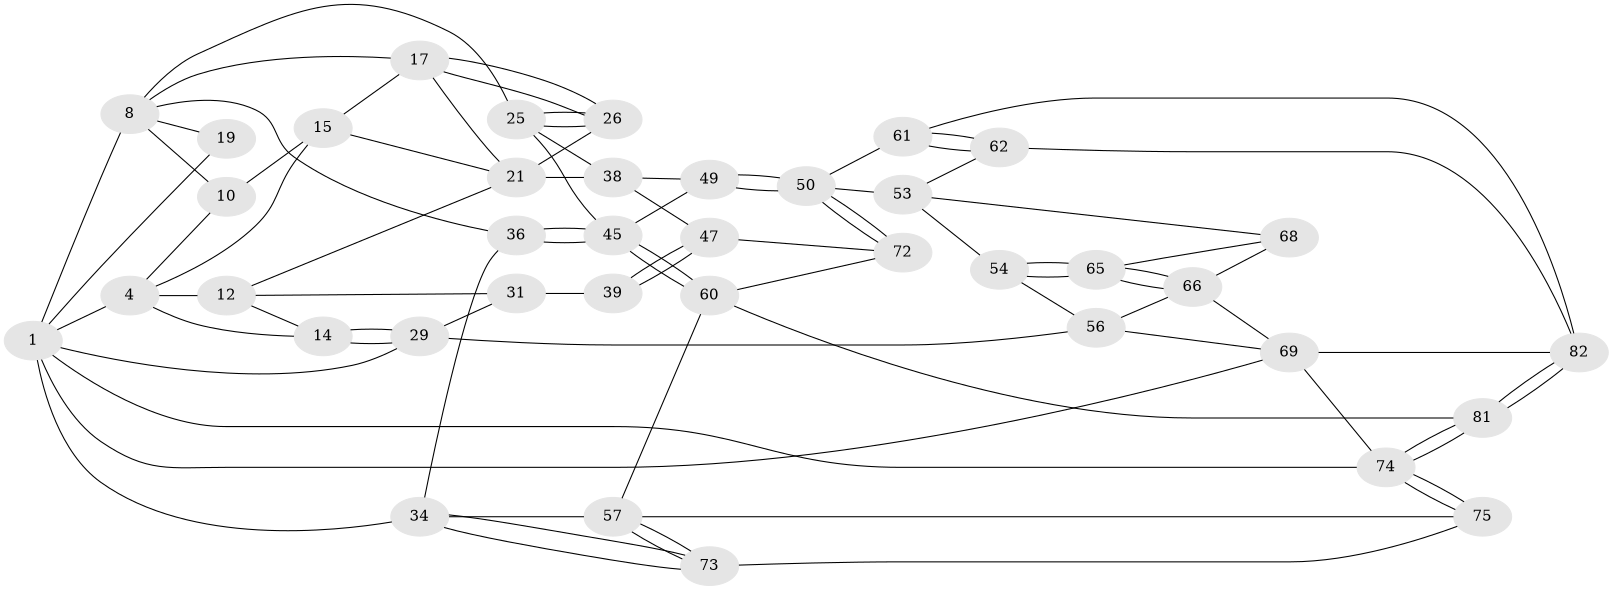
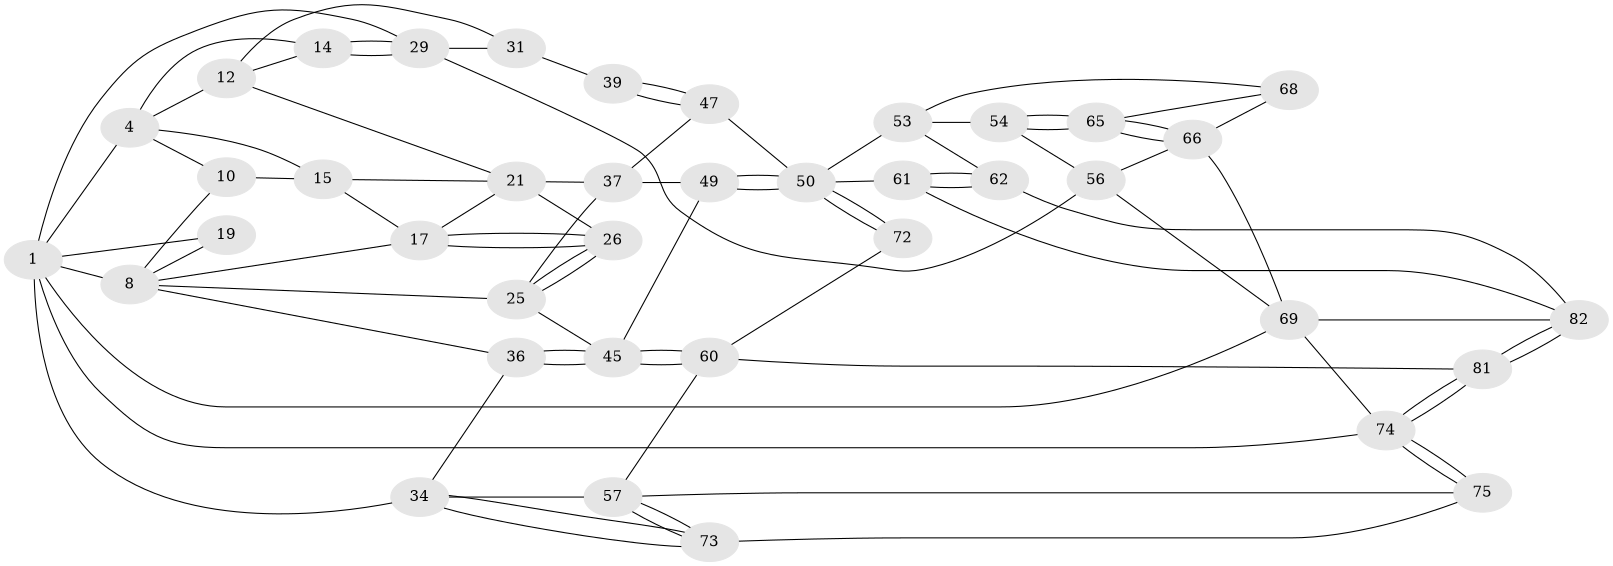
(613, 177) -> (613, 183)
(806, 245) -> (758, 143)
